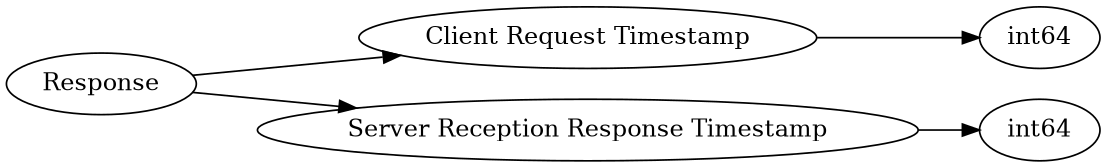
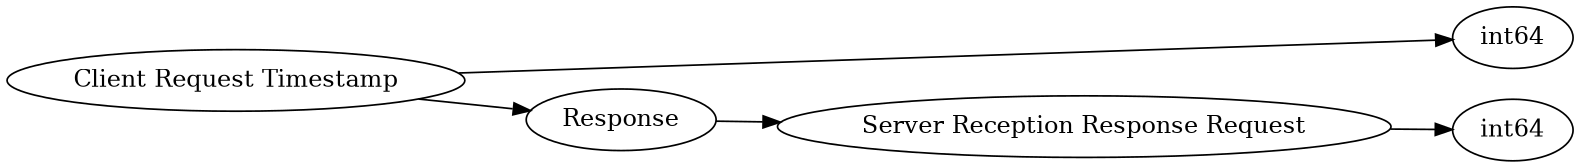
(287, 66) -> (466, 104)
(588, 130) -> (1084, 127)
